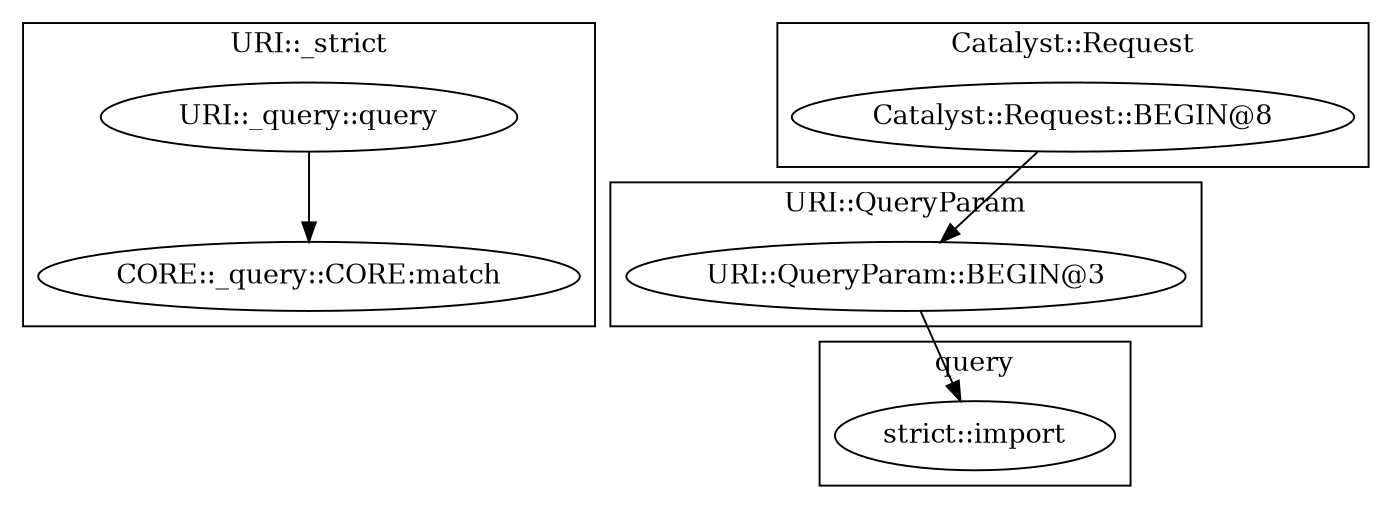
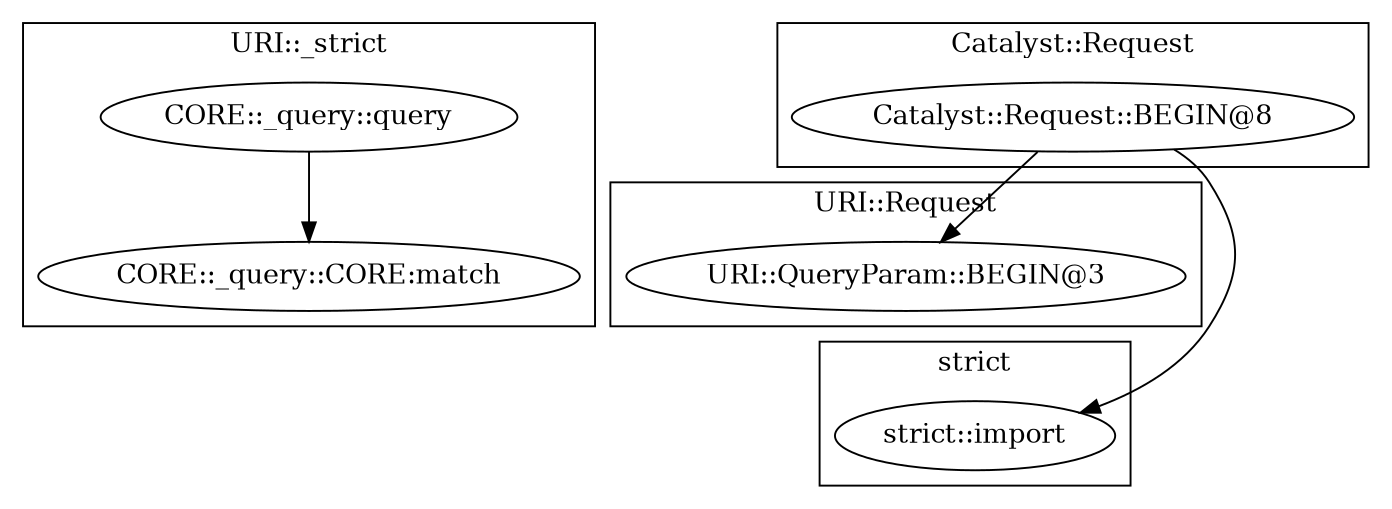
(309, 117) -> (309, 117)
(906, 204) -> (906, 204)
(940, 354) -> (1225, 298)
(975, 364) -> (975, 364)
